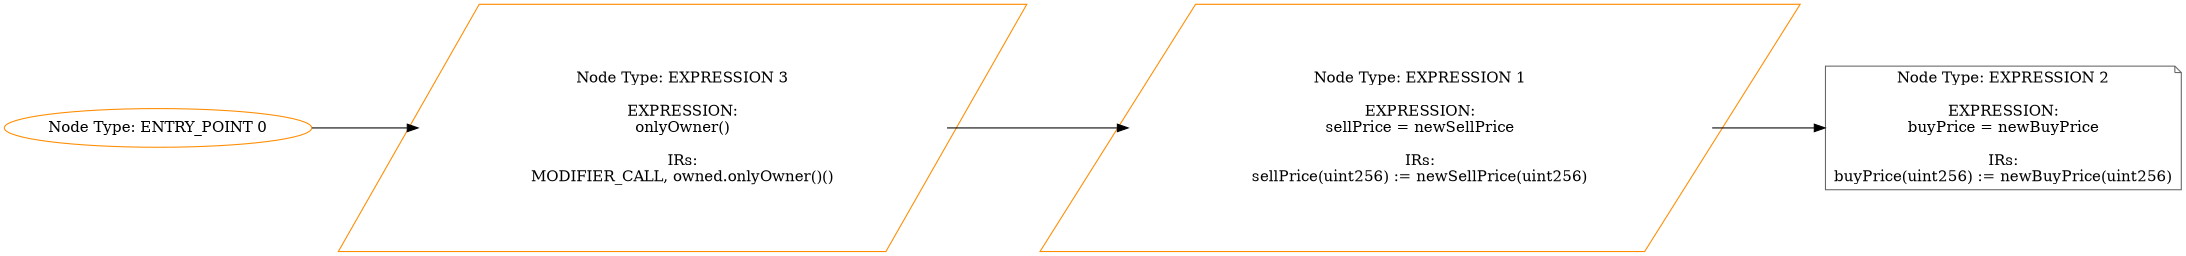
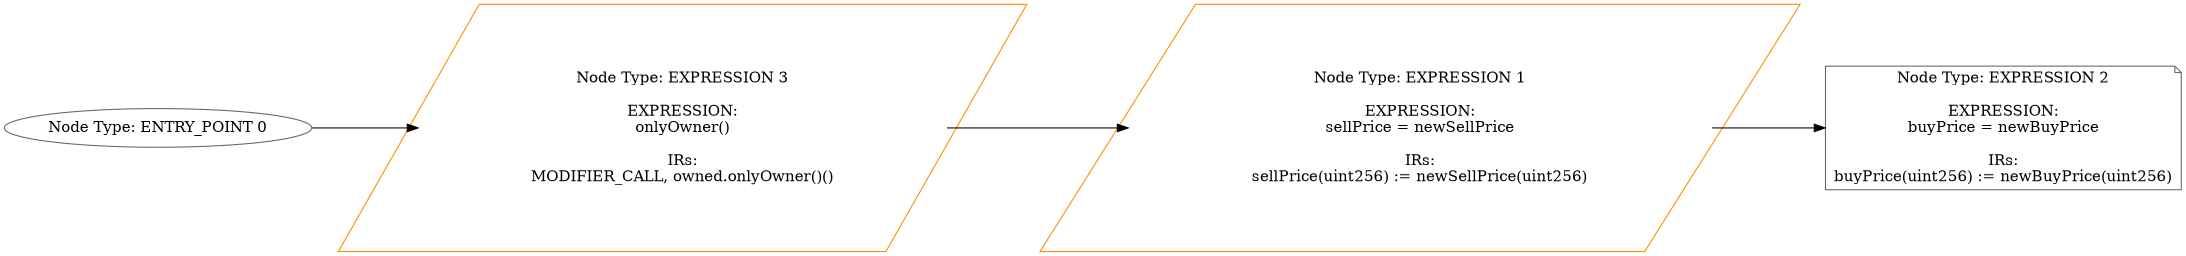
(158, 128) -> (158, 128)
